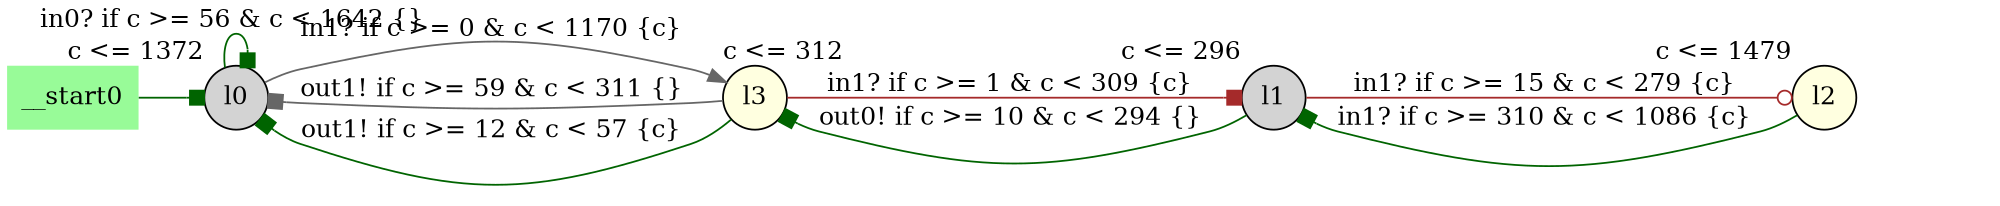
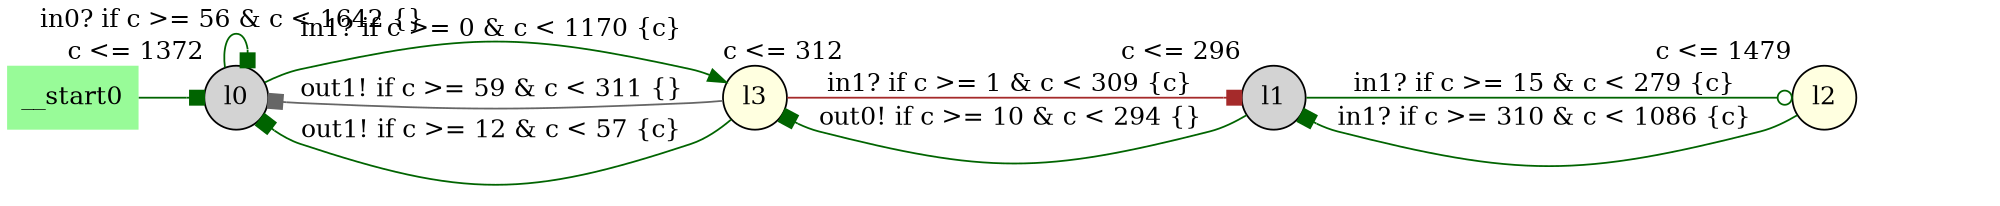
(487, 42) -> (487, 42)
(1542, 98) -> (1542, 98)
